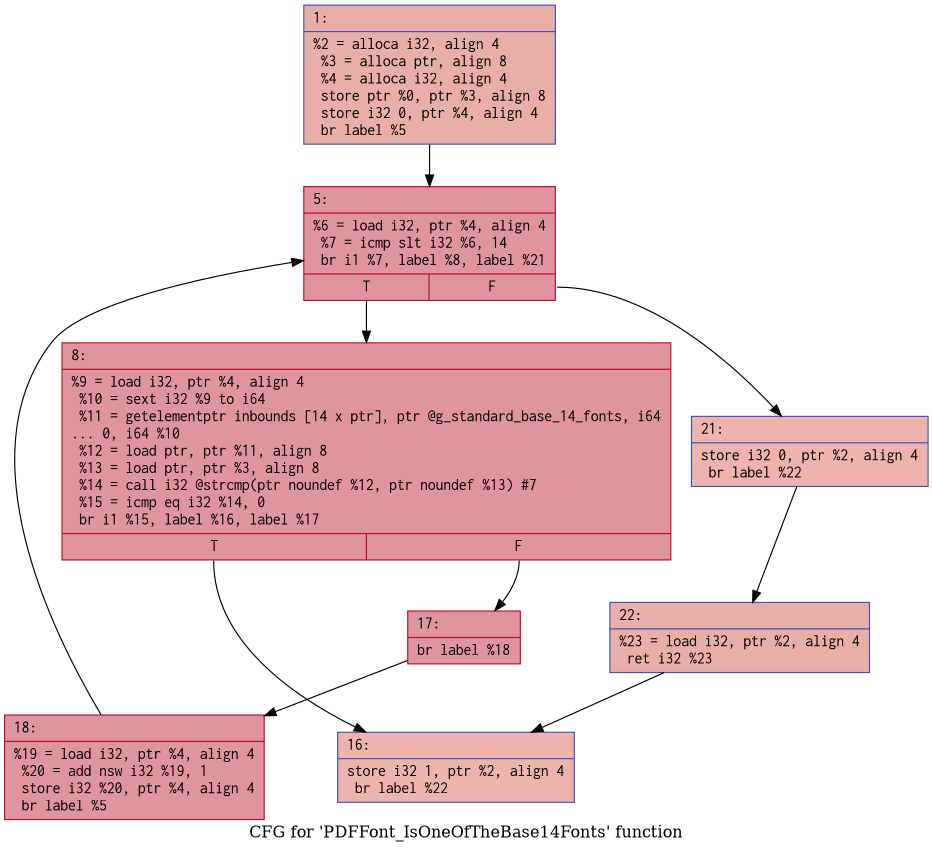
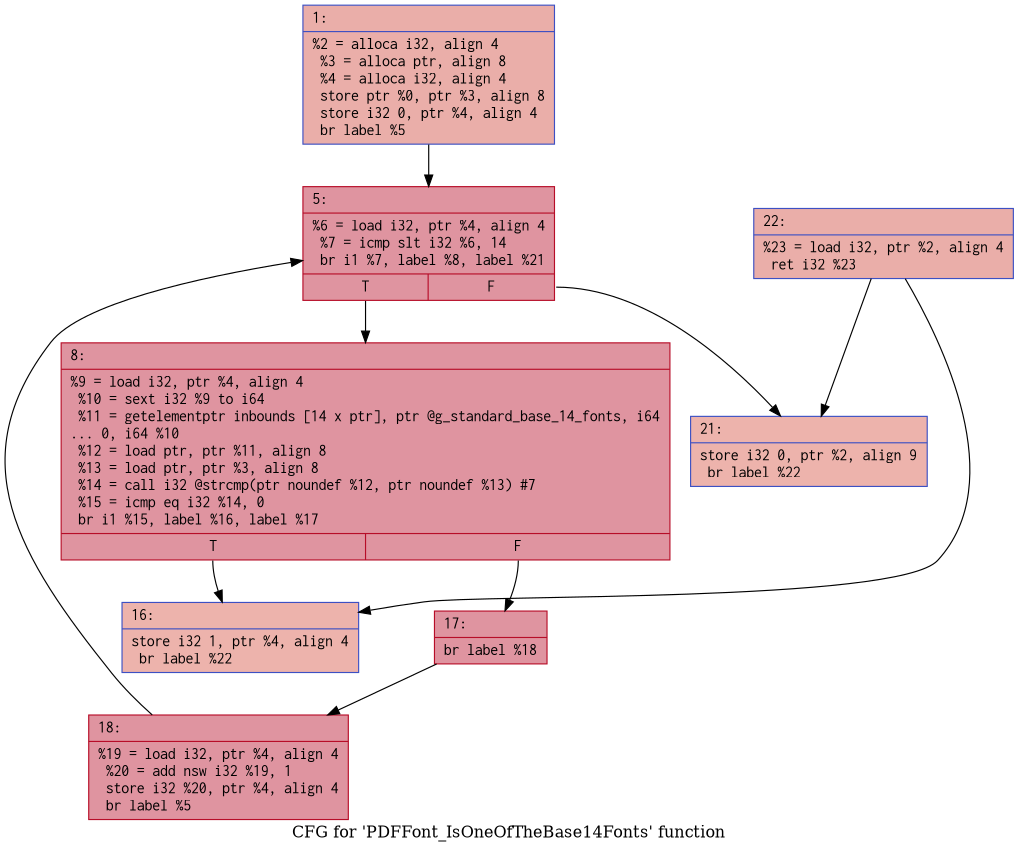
(810, 455) -> (809, 455)
(777, 539) -> (848, 342)
(456, 771) -> (240, 641)
